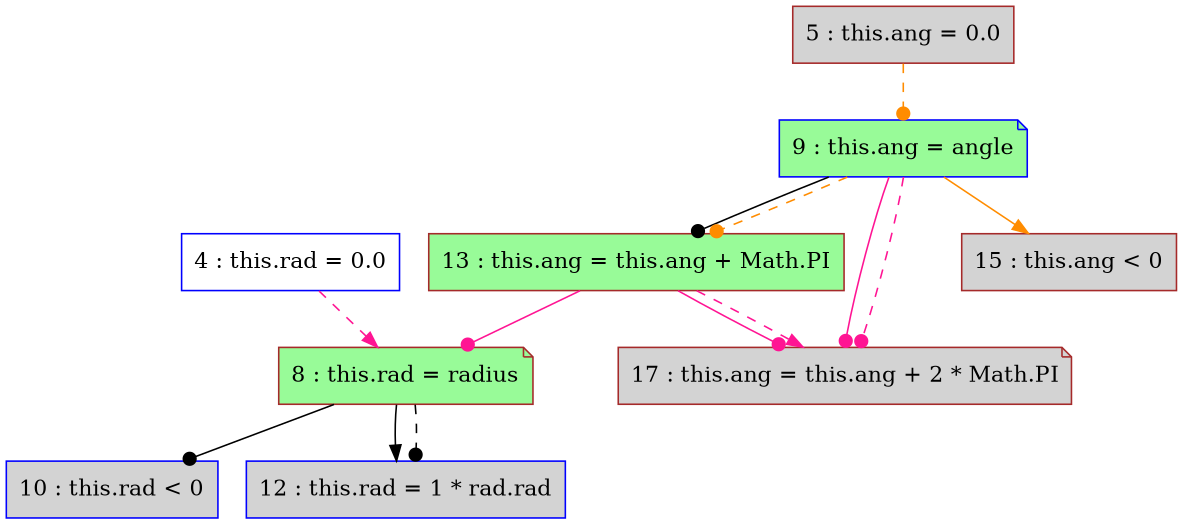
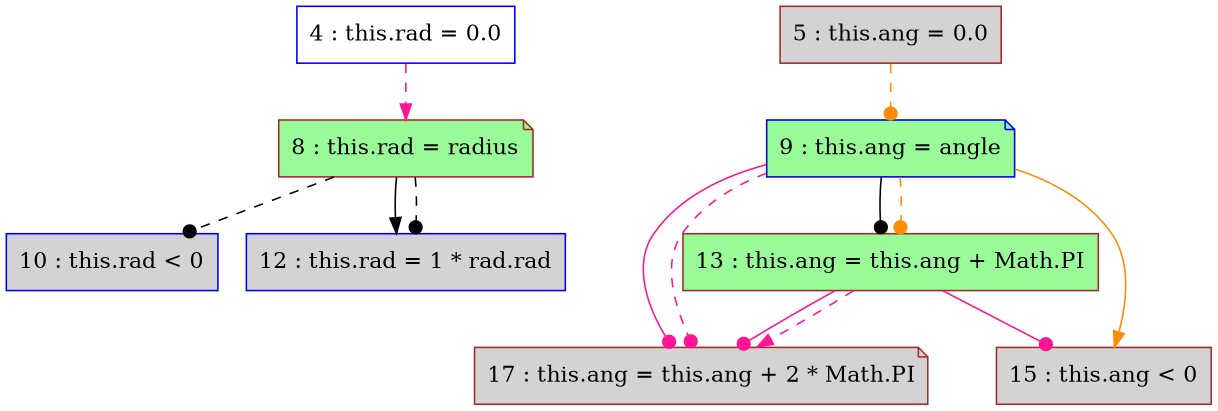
(527, 316) -> (991, 316)
(265, 430) -> (265, 203)
